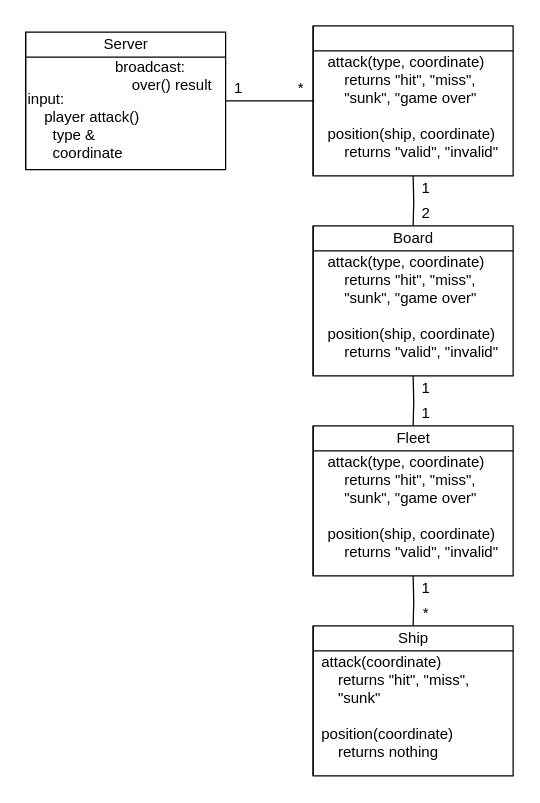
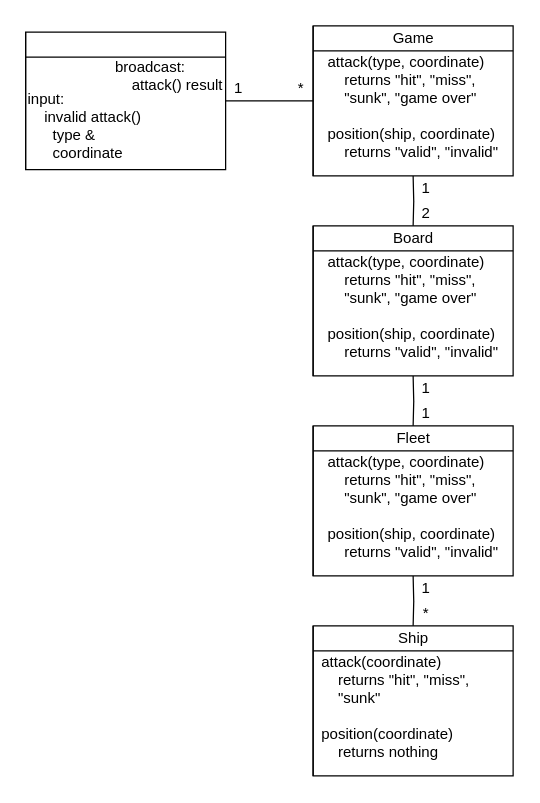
none -> (413, 38)
(126, 44) -> none
(166, 76) -> (175, 76)
(87, 126) -> (88, 126)
